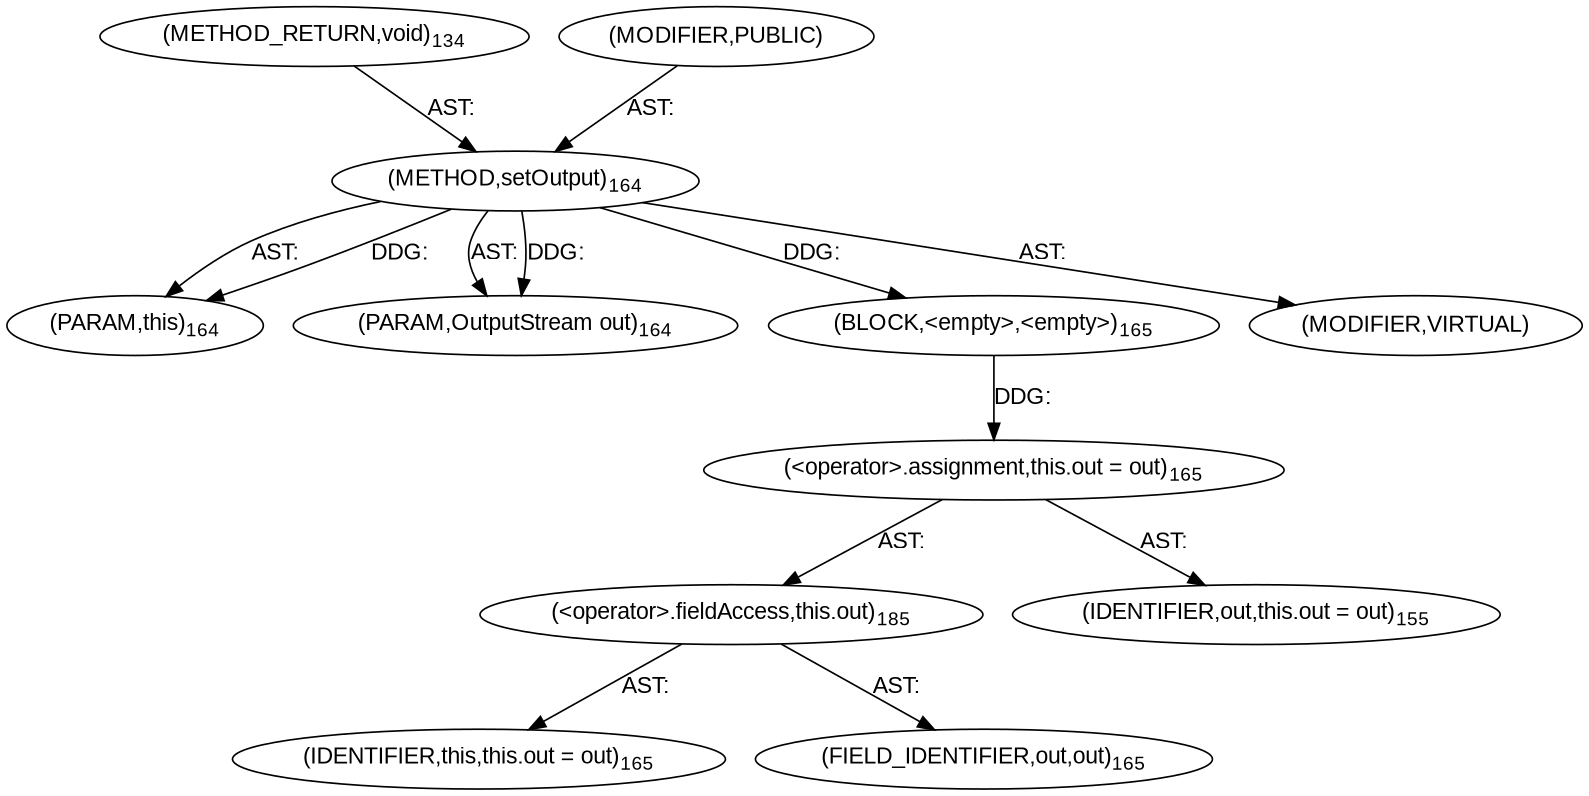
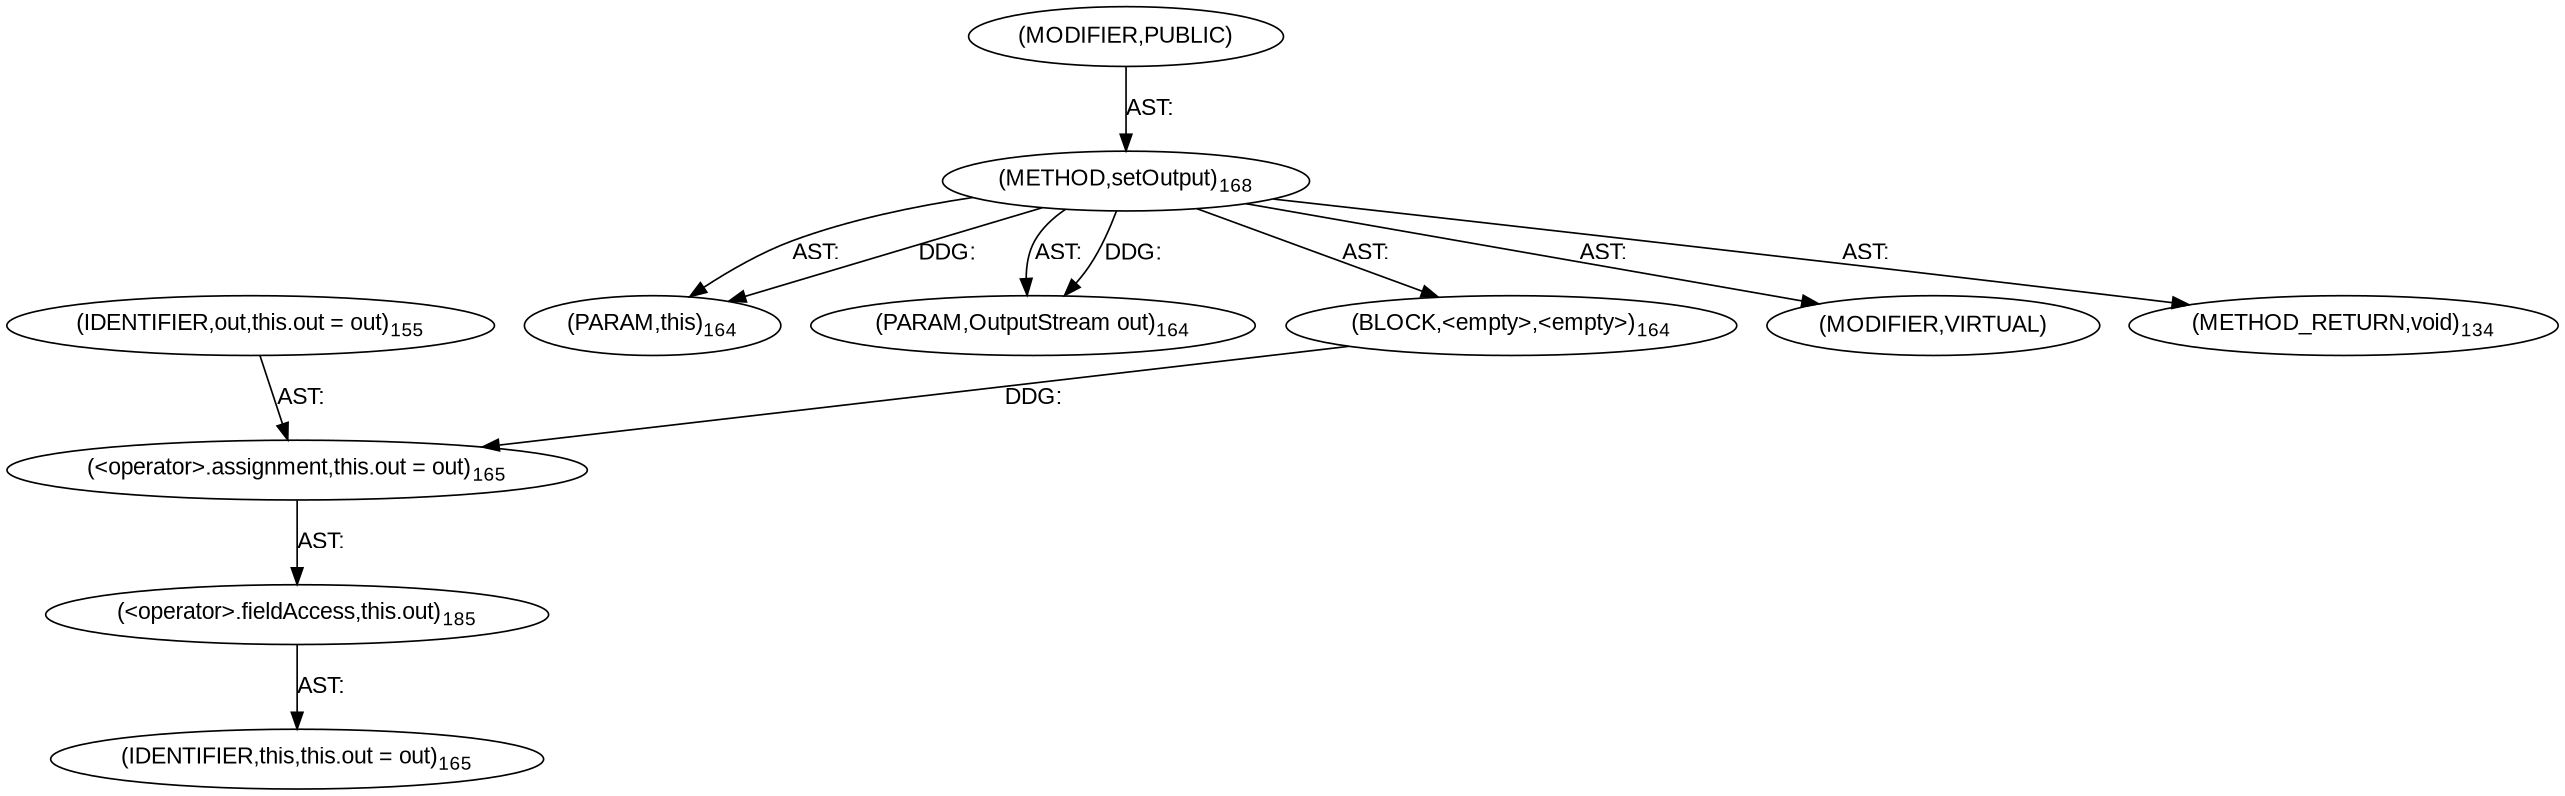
(408, 104) -> (1723, 250)
(626, 179) -> (1237, 179)
(815, 253) -> (1369, 253)
(1137, 323) -> (1654, 323)
(1118, 538) -> (271, 390)
(984, 759) -> none
